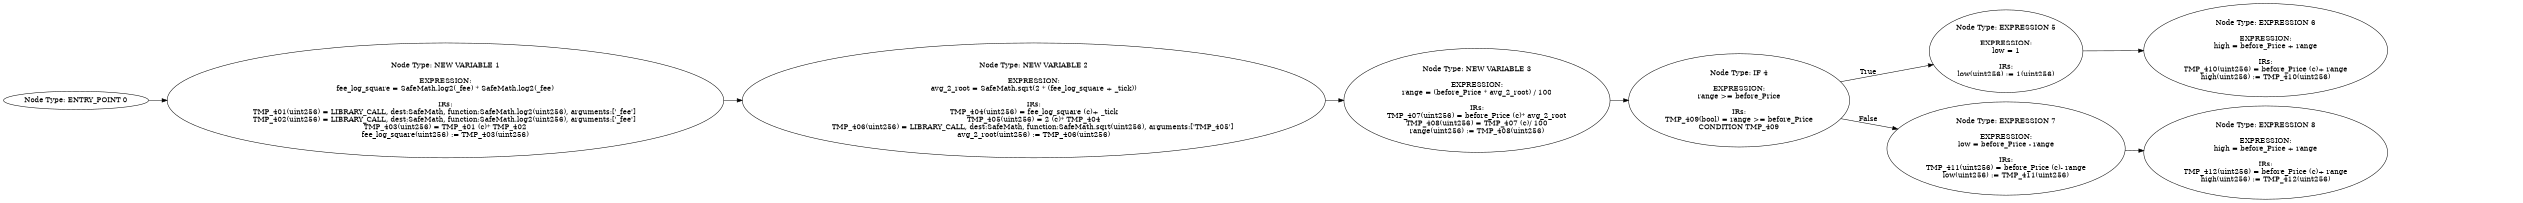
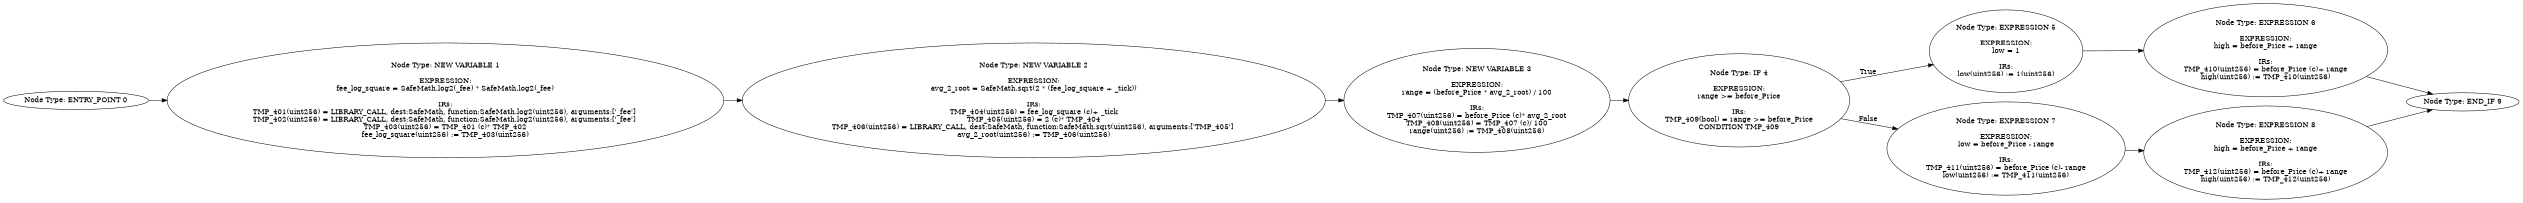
none -> (2463, 102)
